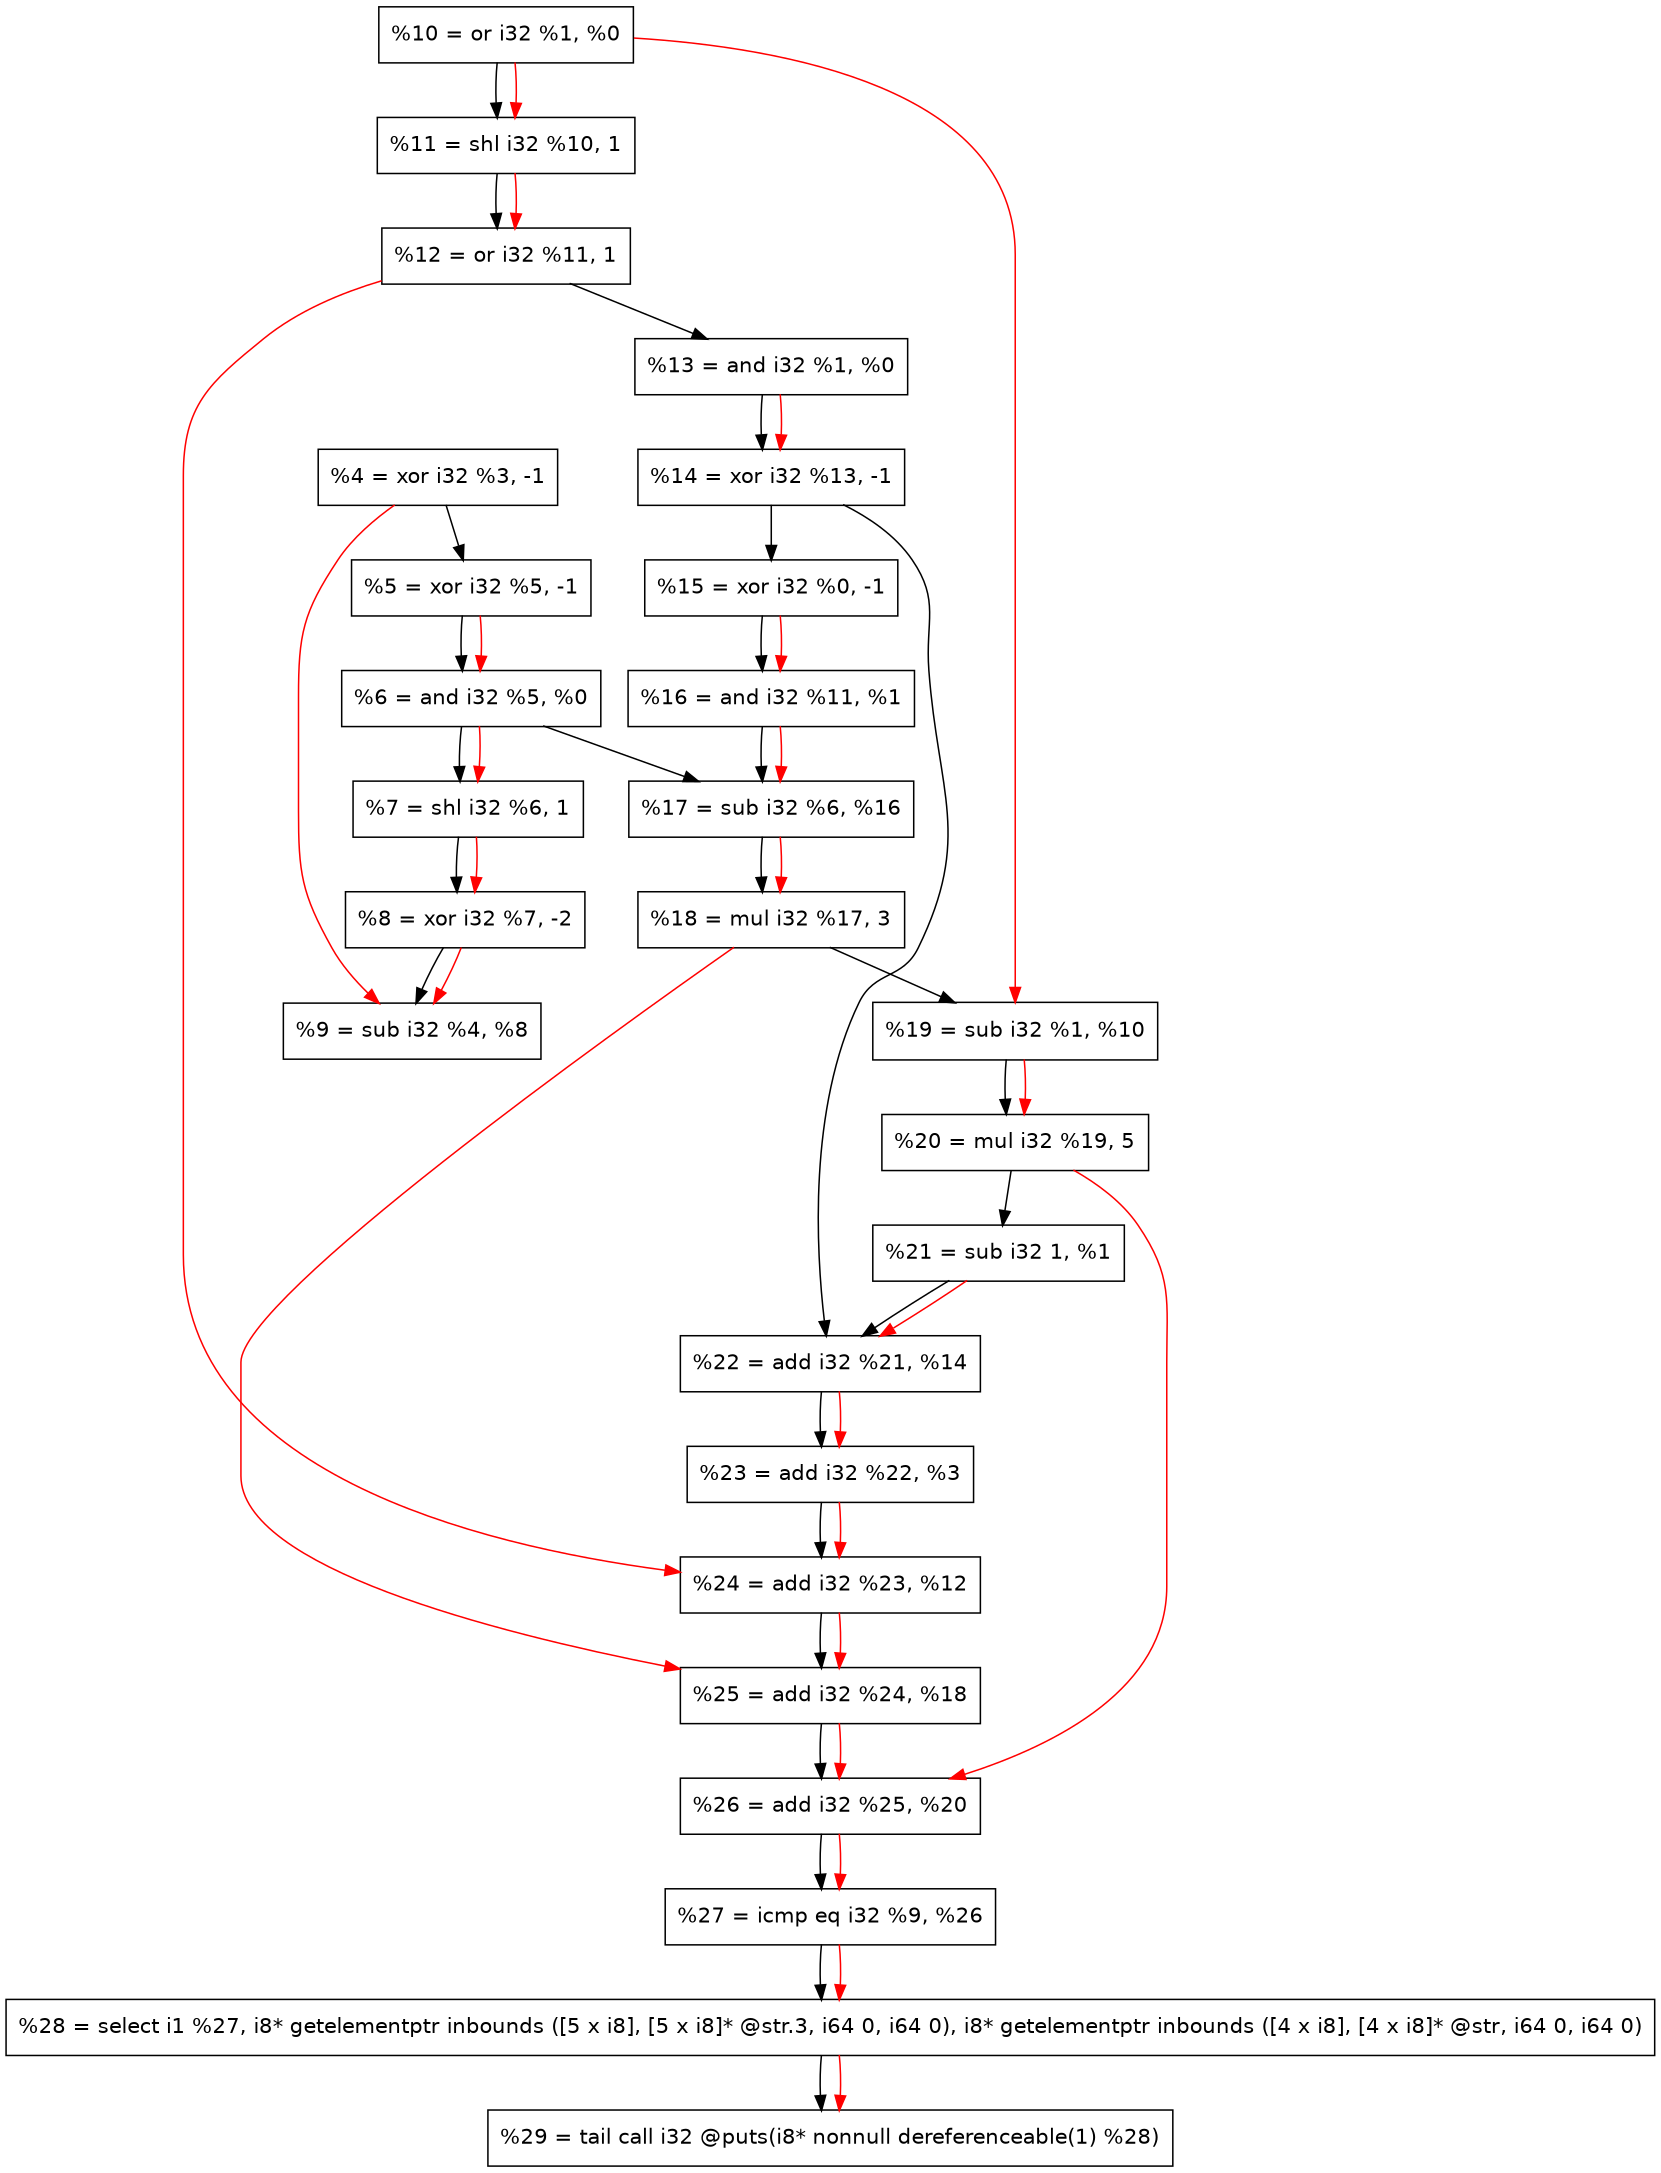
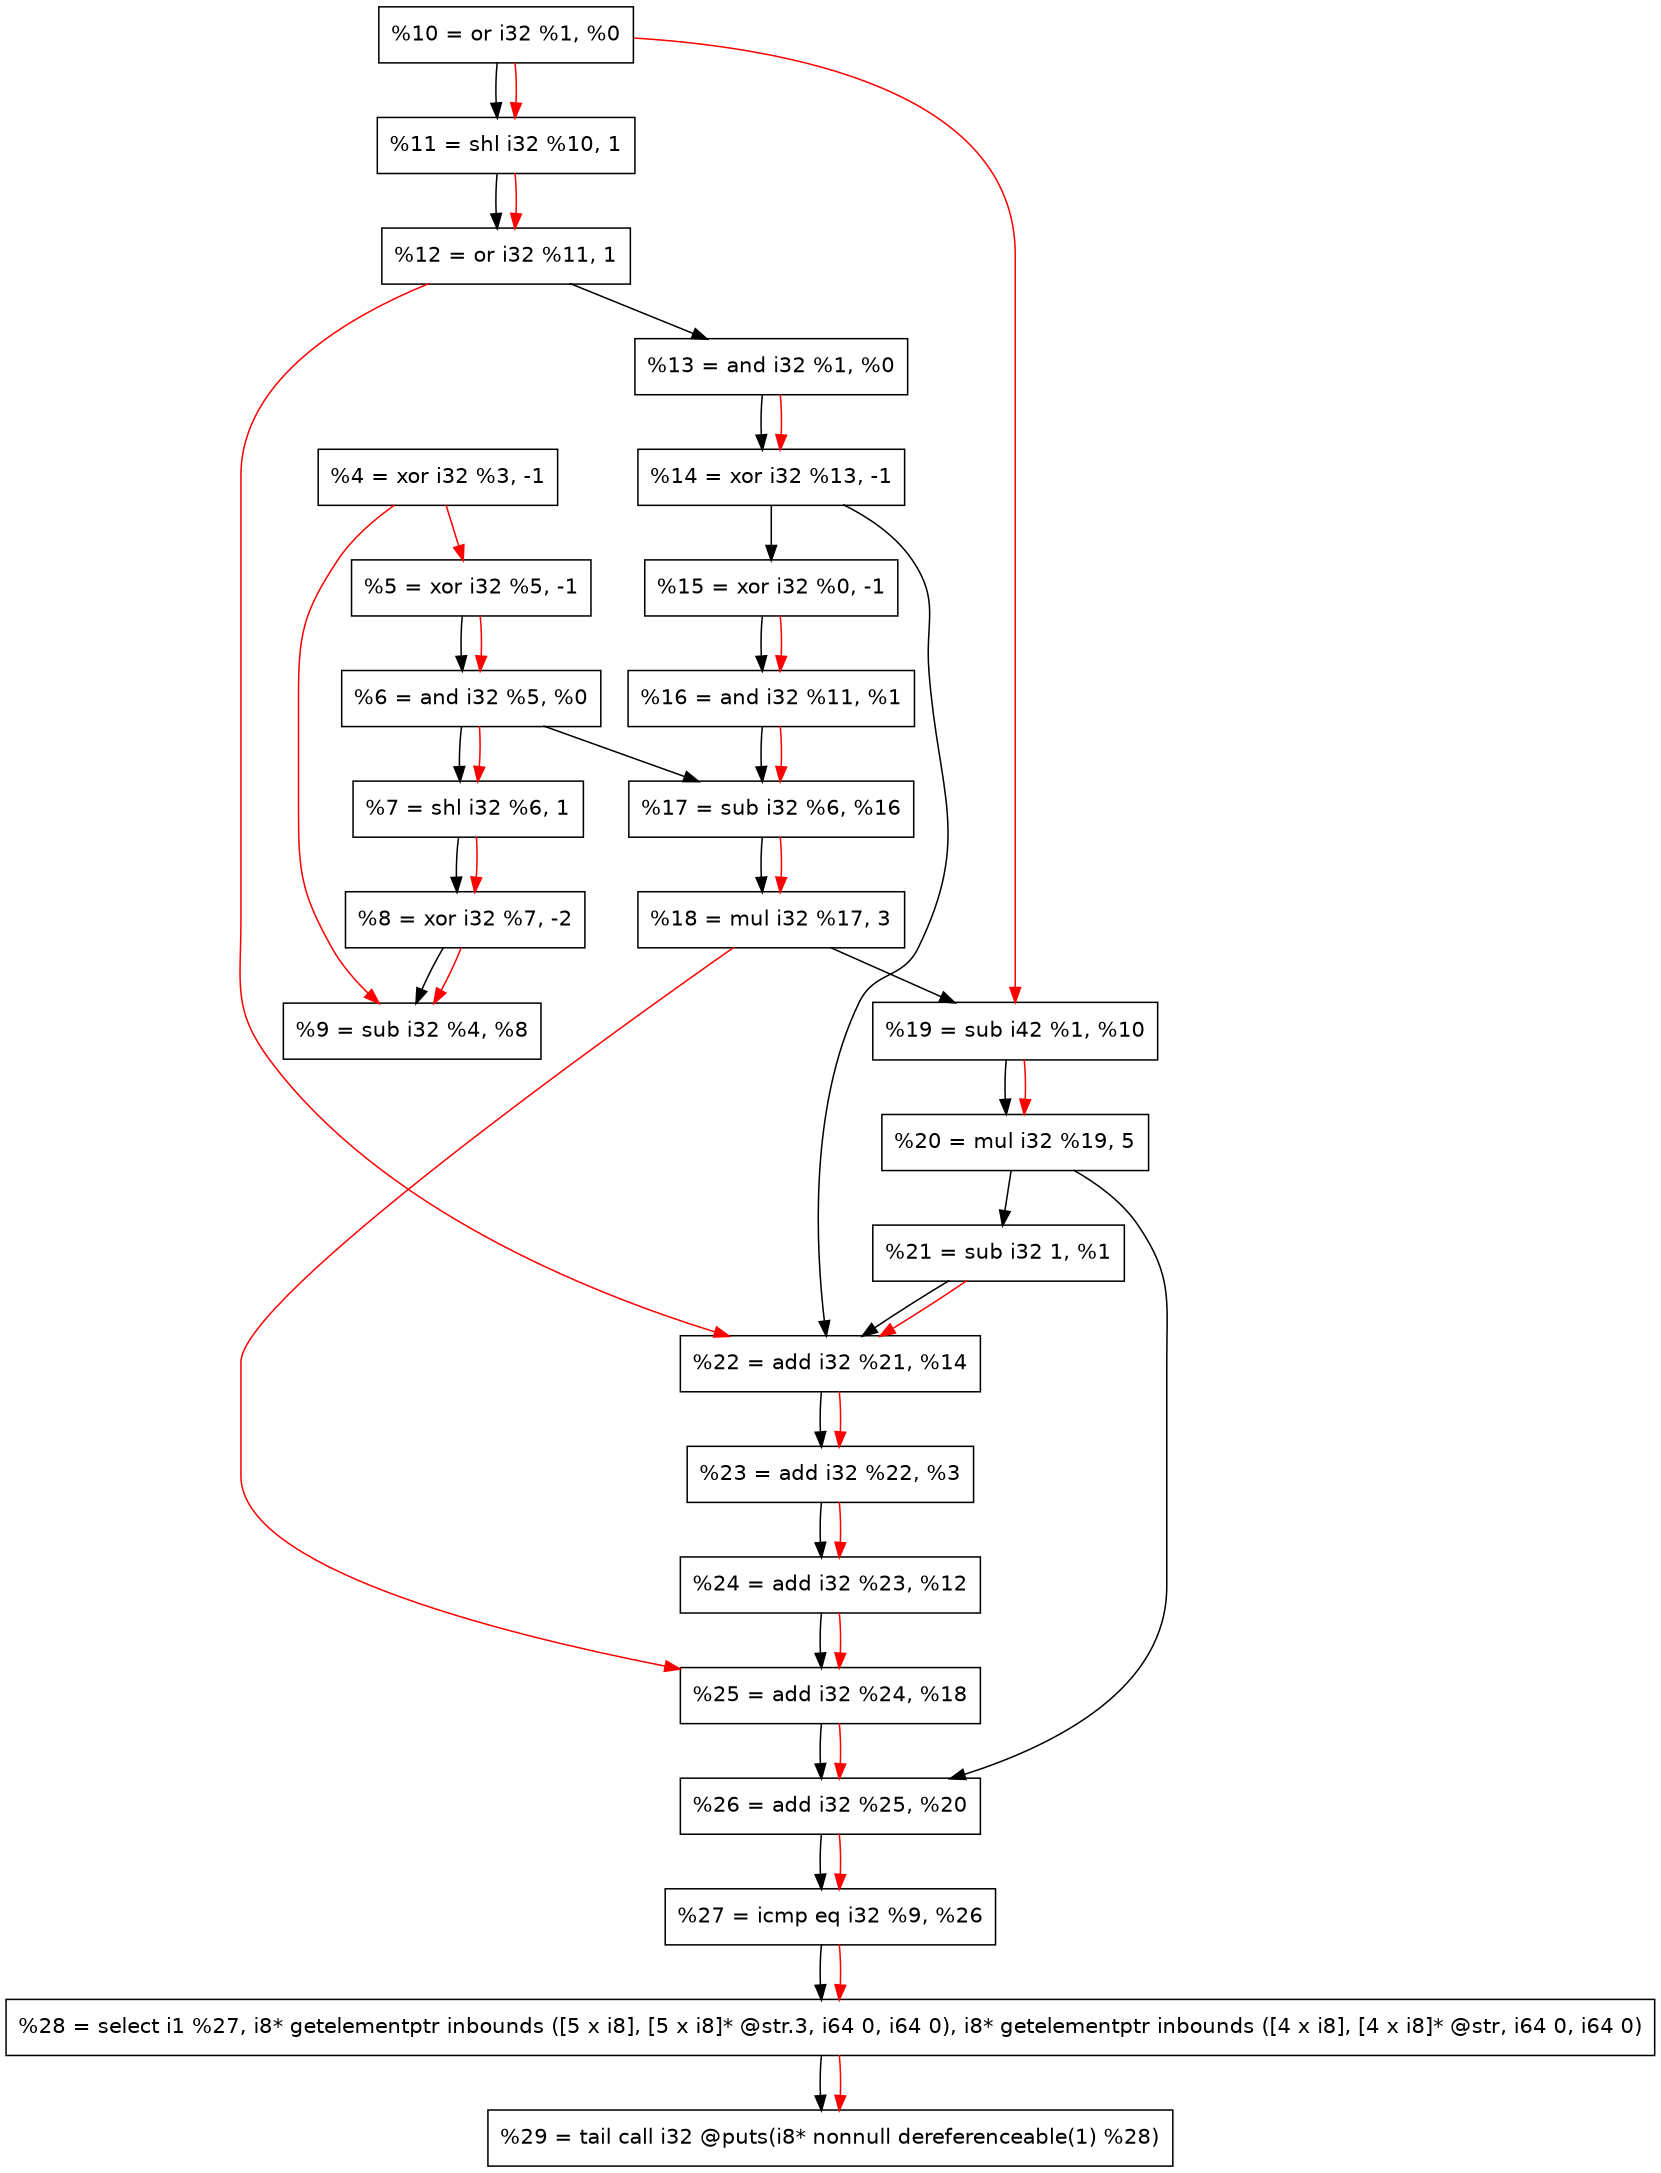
(452, 525) -> (452, 525)
(183, 1029) -> (241, 894)
(1015, 1031) -> (1015, 1031)
(1167, 1507) -> (1167, 1507)
